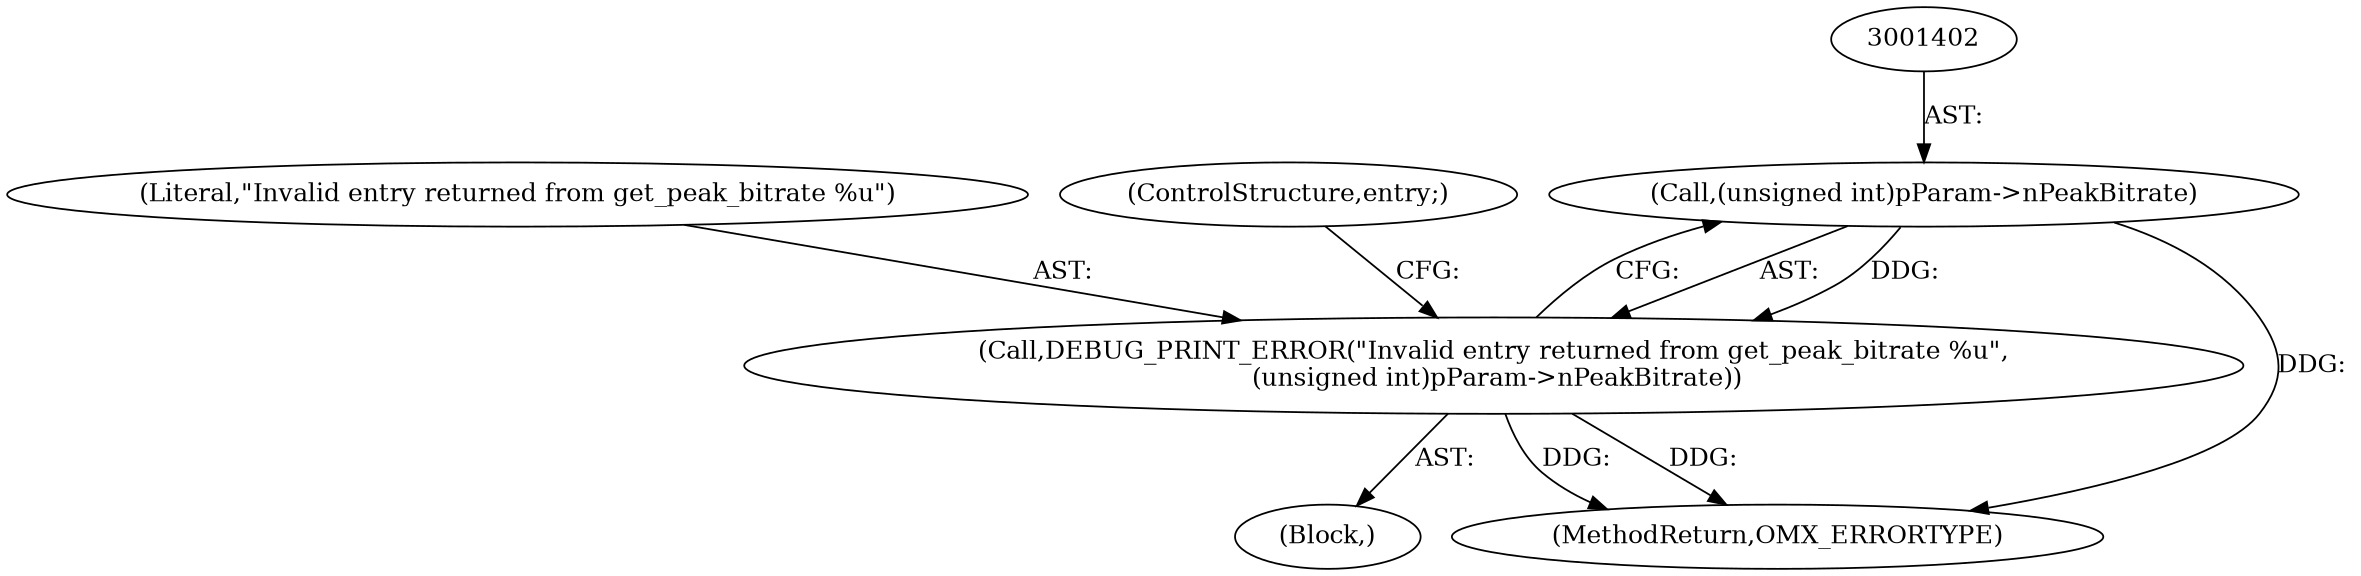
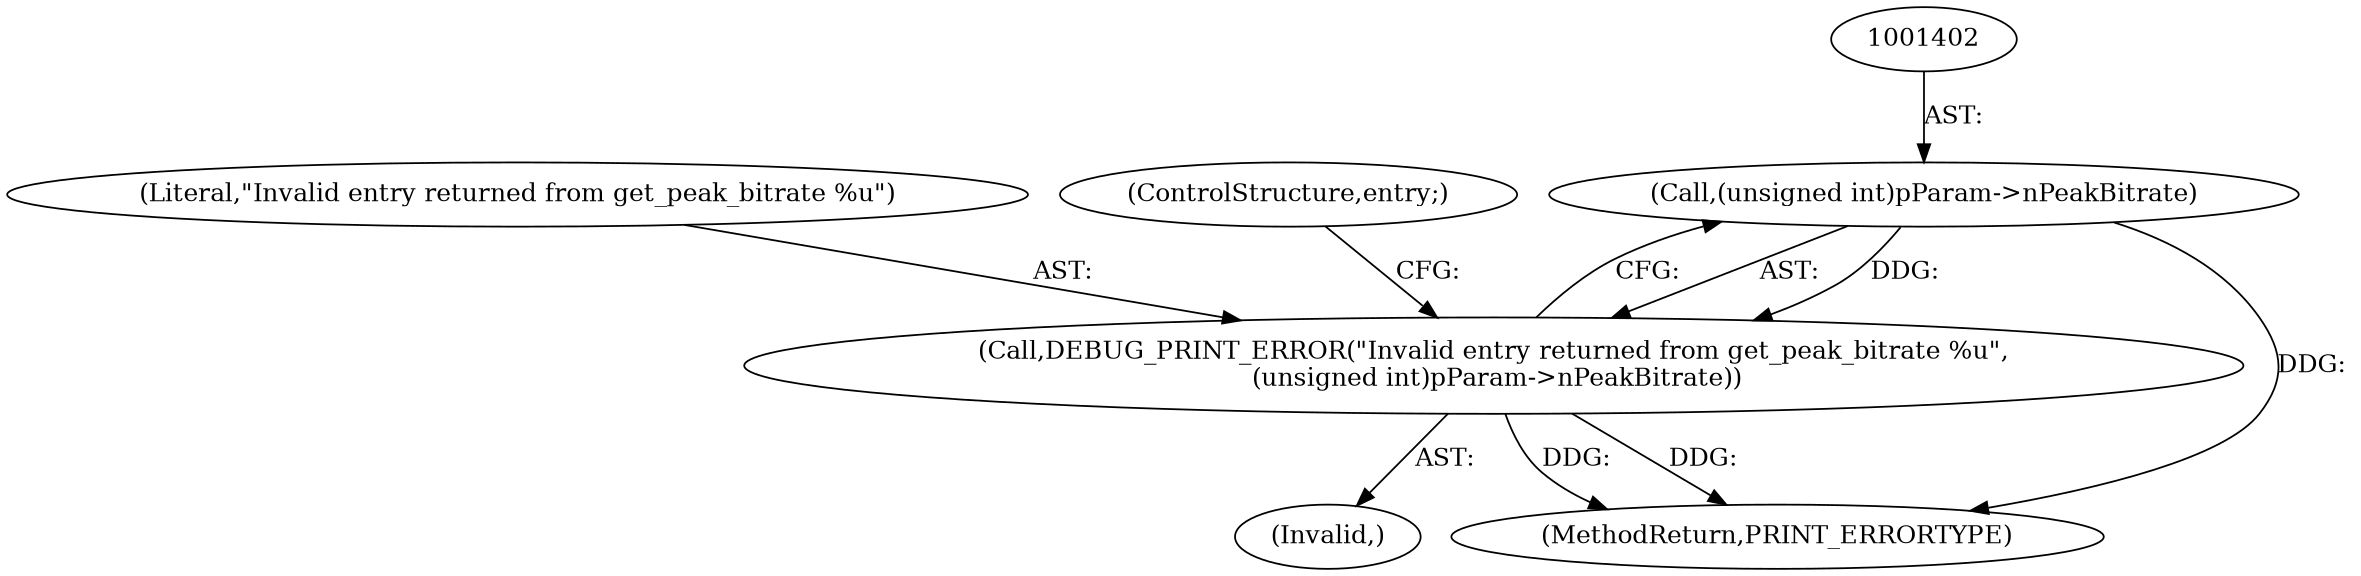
(1924, 39) -> (1924, 39)
(1328, 537) -> (1328, 537)
(1778, 537) -> (1778, 537)
